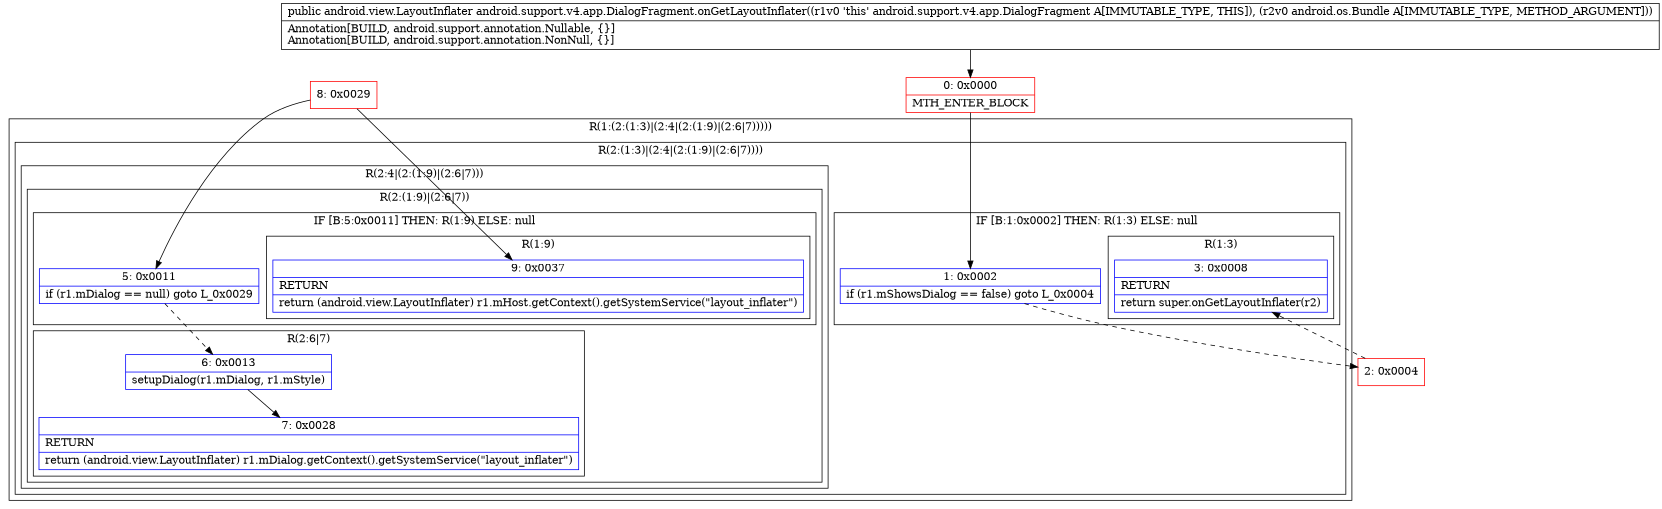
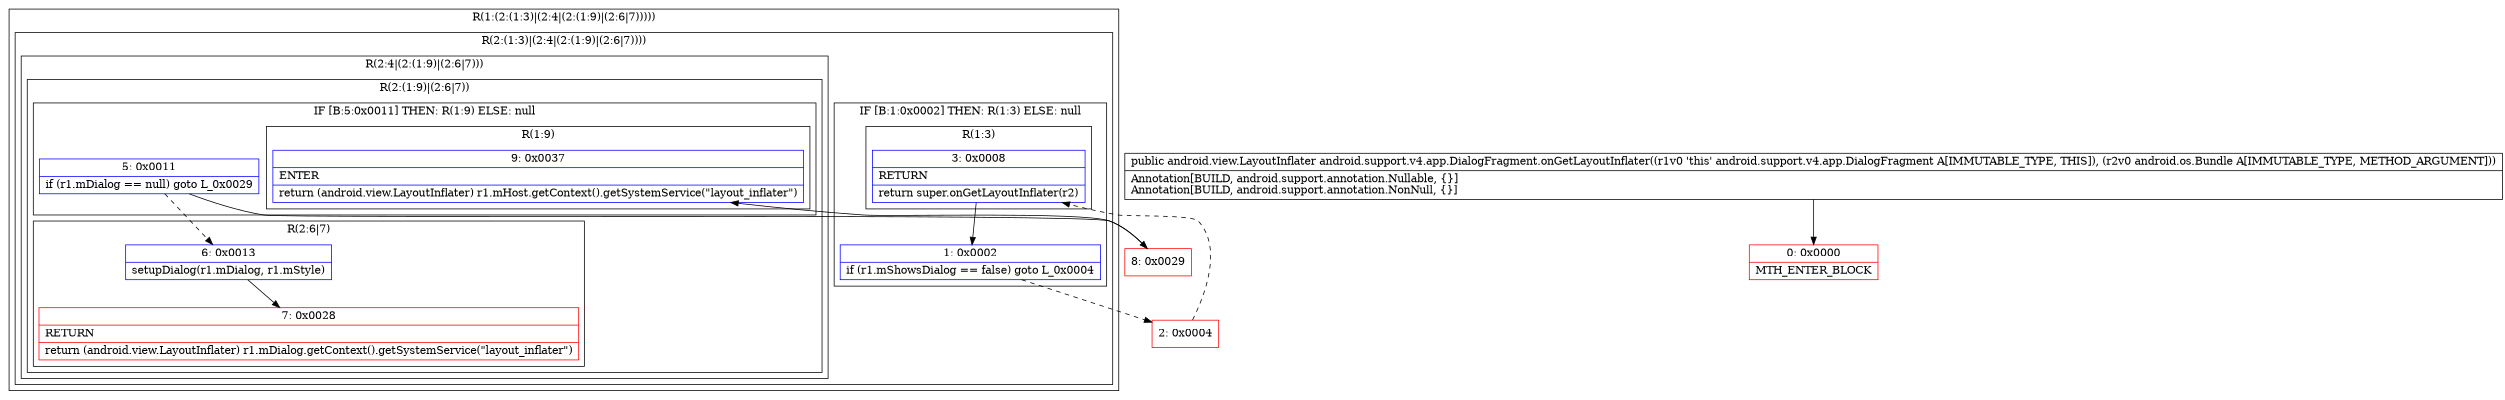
(222, 159) -> (668, 216)
(970, 187) -> (974, 222)
(304, 286) -> (299, 176)
(309, 444) -> (309, 334)
